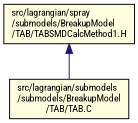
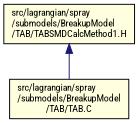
(69, 99) -> (69, 99)
